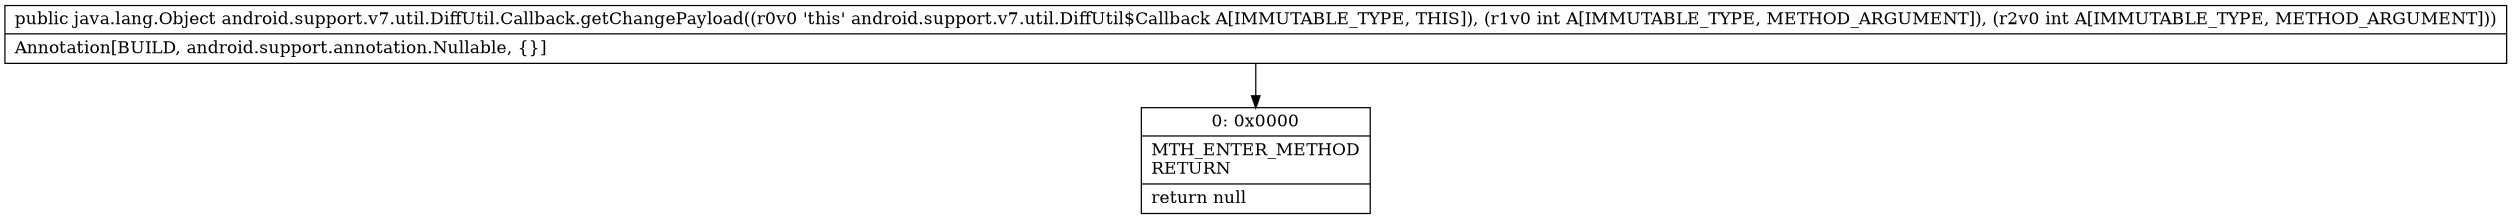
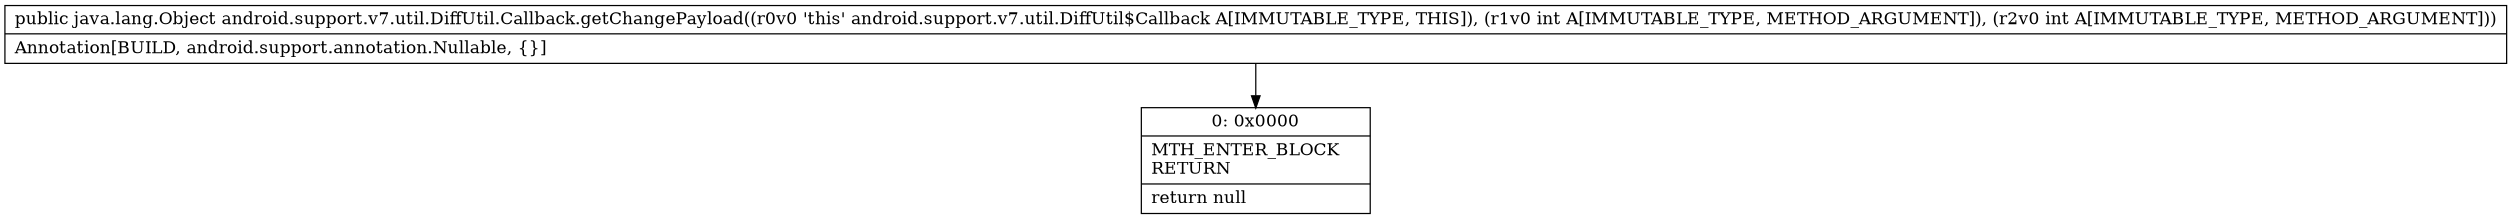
(1256, 150) -> (1246, 150)
